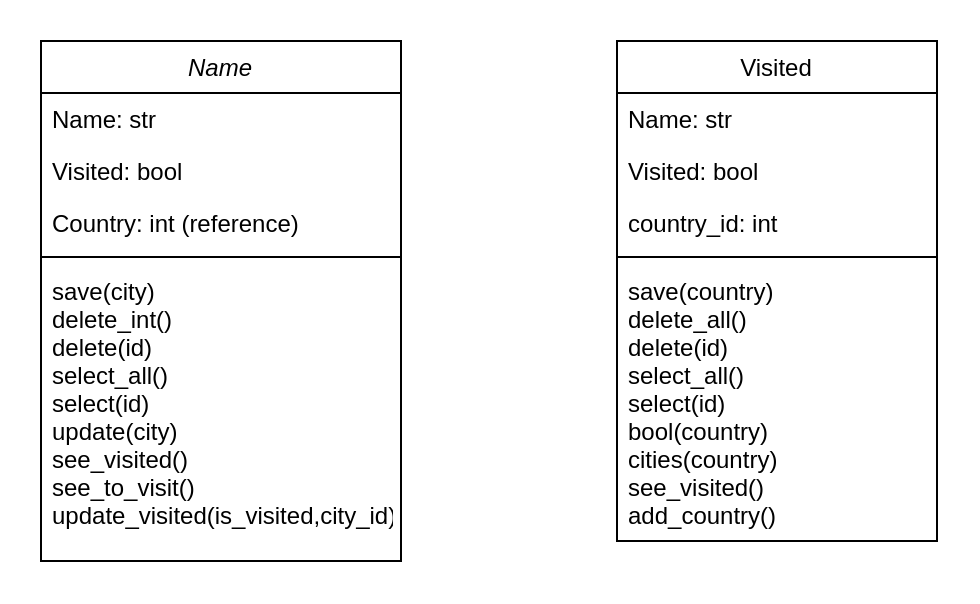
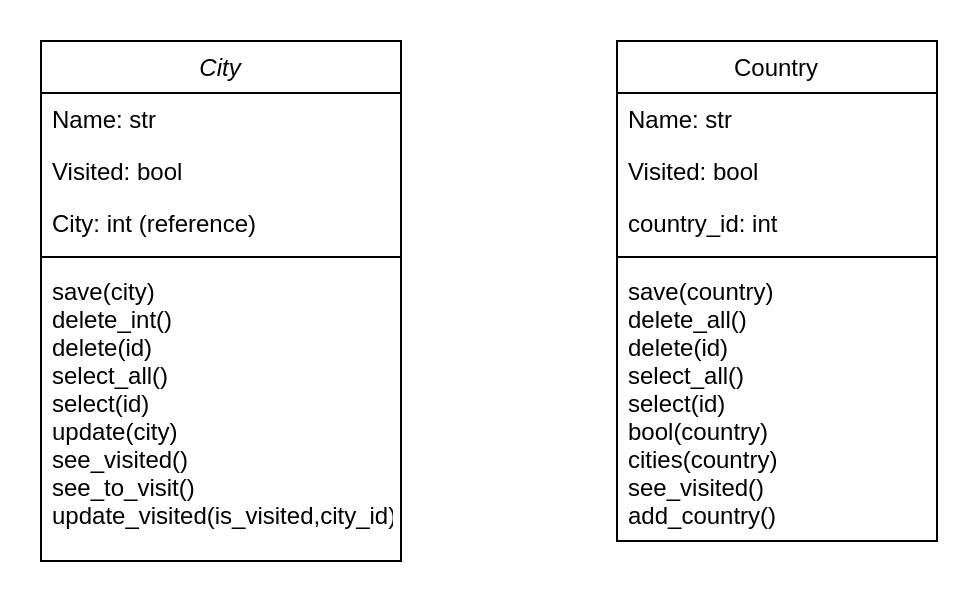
(220, 68) -> (220, 68)
(776, 68) -> (776, 68)
(201, 224) -> (178, 224)
